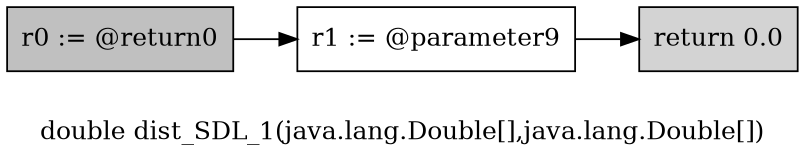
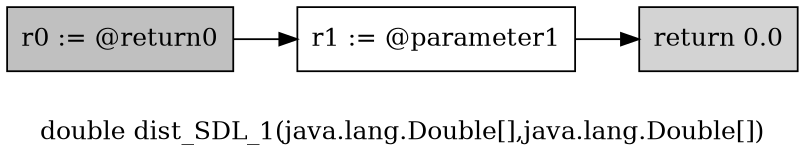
(436, 39) -> (436, 39)
